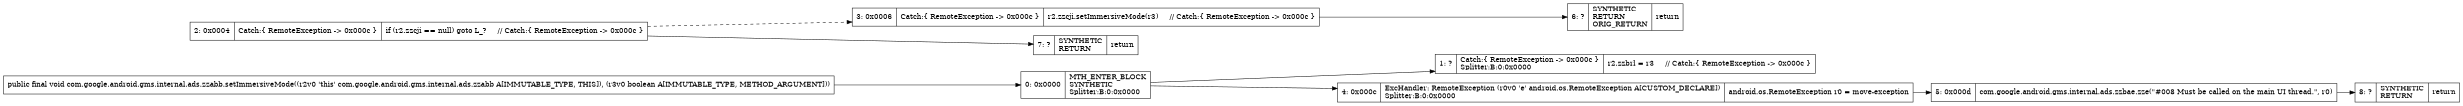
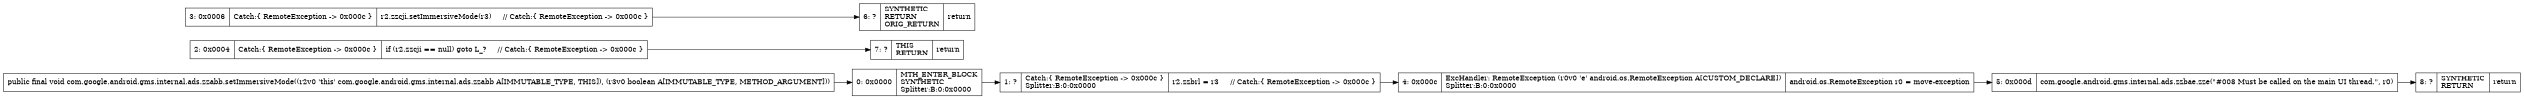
(747, 24) -> none
(1081, 41) -> (905, 46)
(1241, 87) -> (1387, 82)
